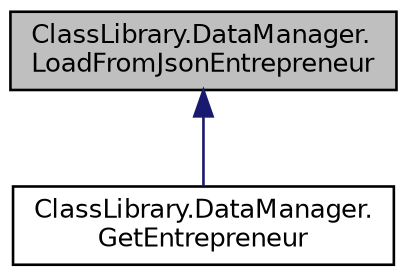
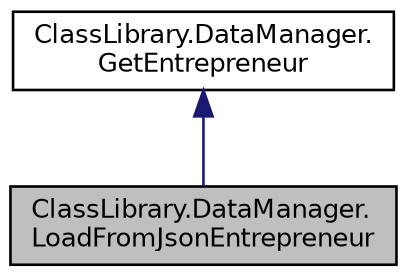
(203, 152) -> (203, 152)
